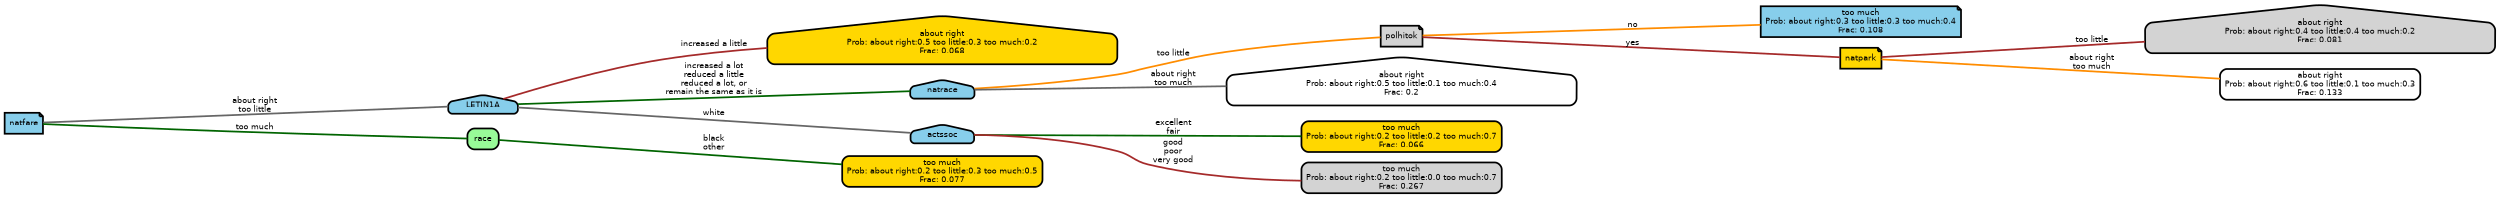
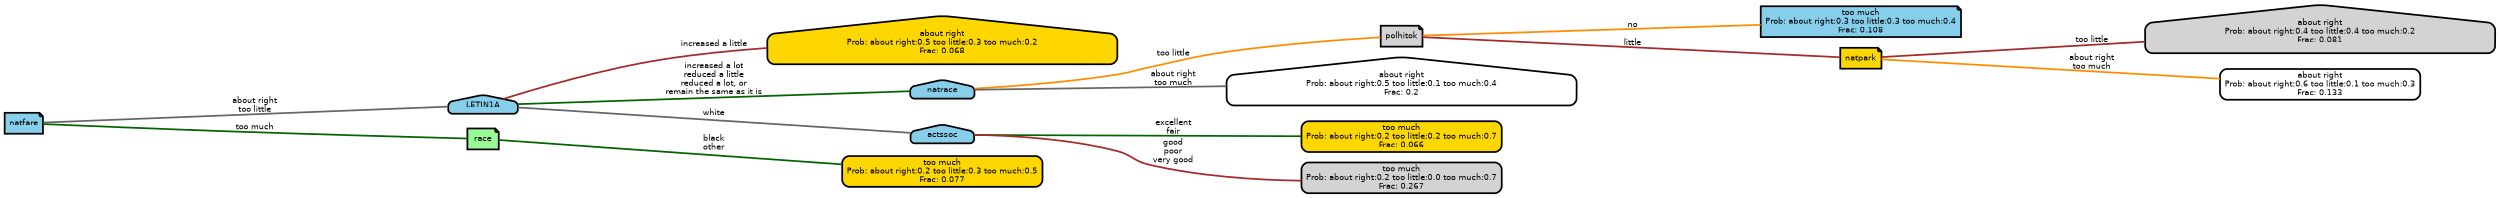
(1631, 43) -> (1631, 43)
(483, 139) -> (483, 139)
